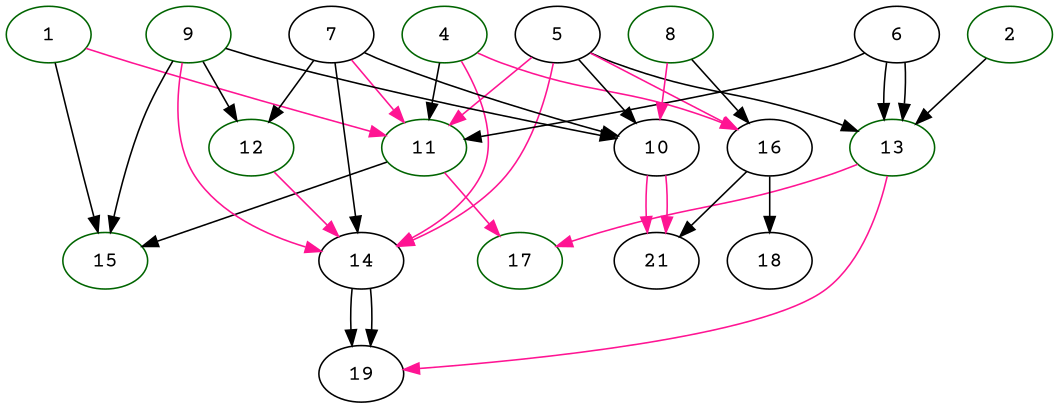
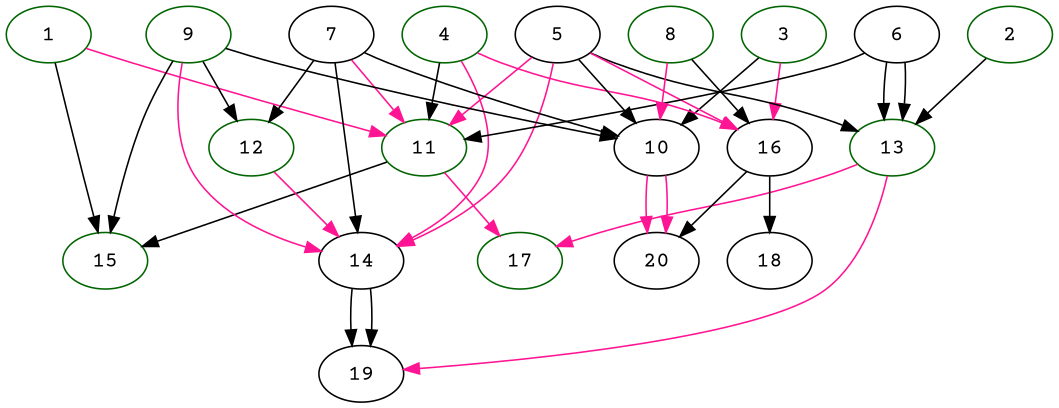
none -> (784, 35)
(657, 261) -> (657, 261)
